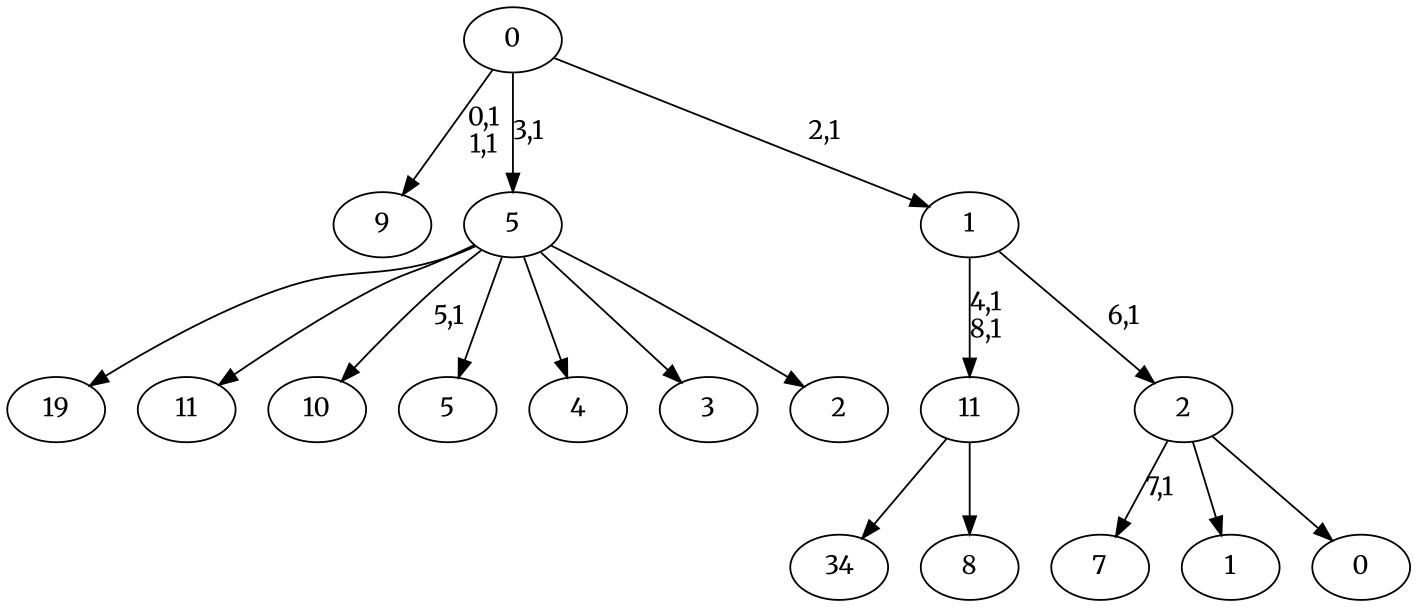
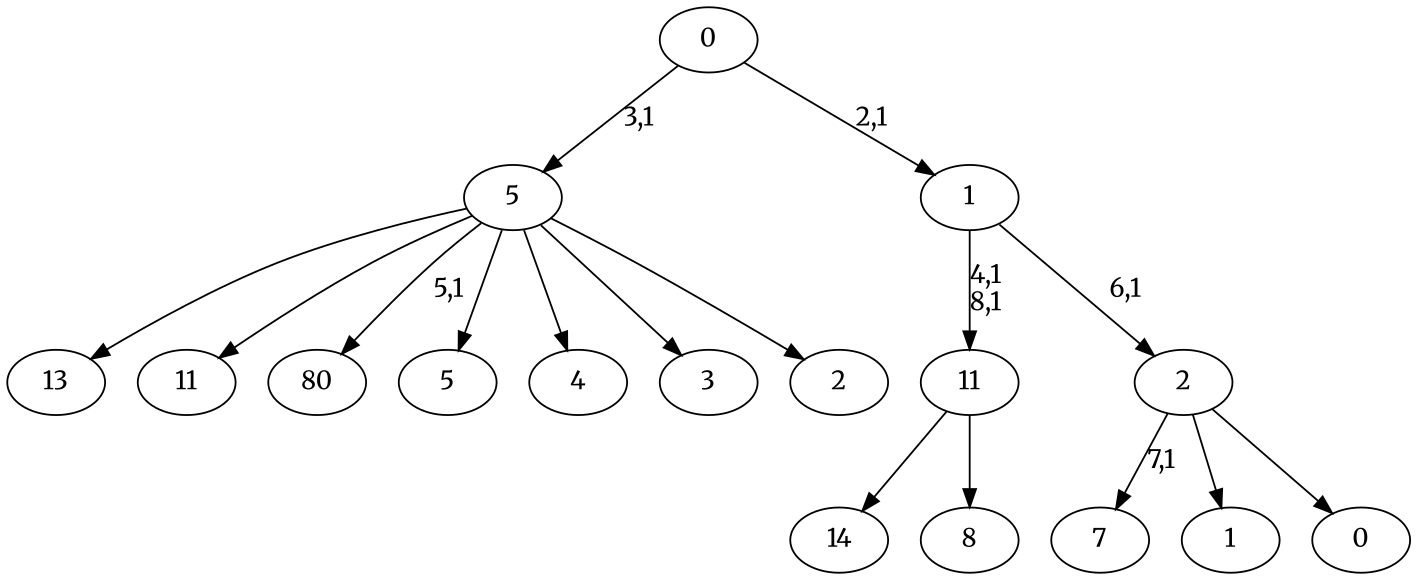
(382, 225) -> none
(56, 410) -> (56, 382)
(317, 410) -> (317, 382)
(839, 567) -> (839, 540)
